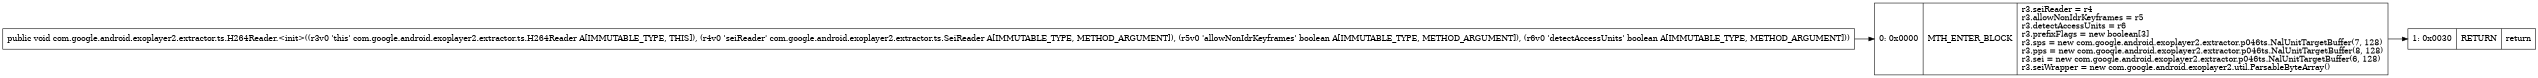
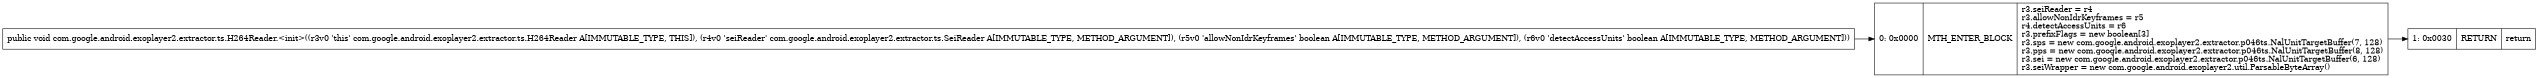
(2074, 26) -> (2074, 26)
